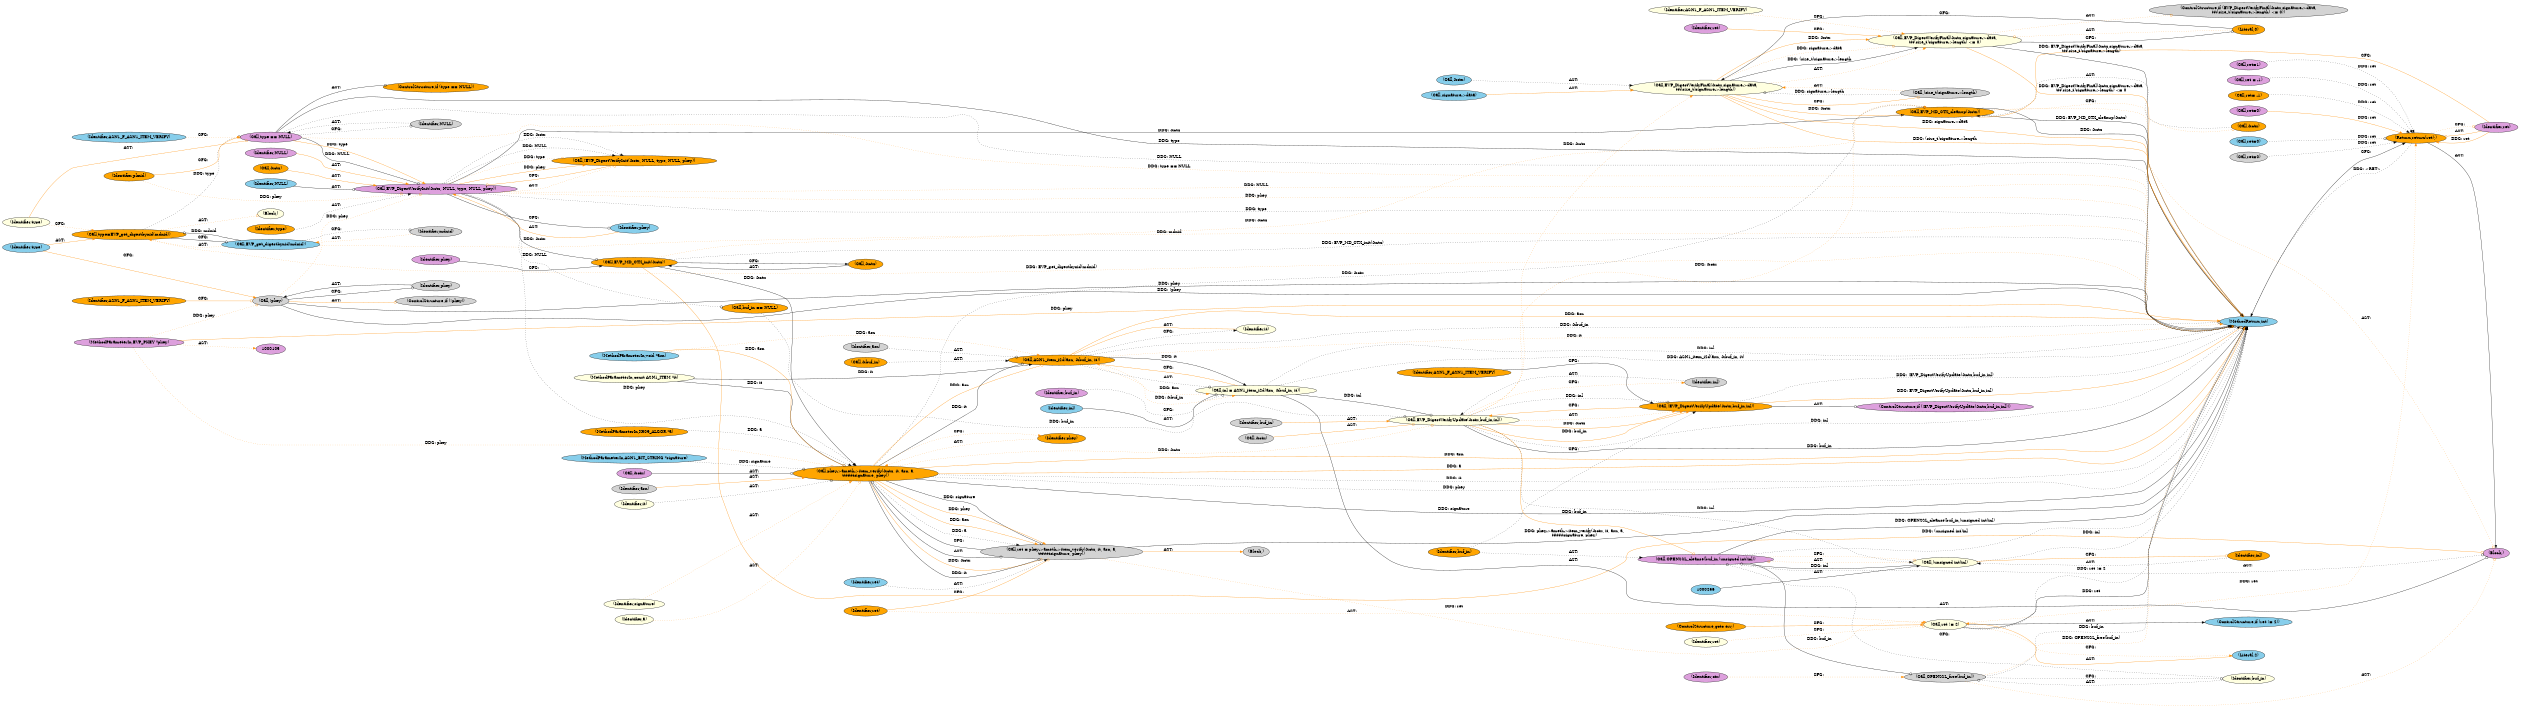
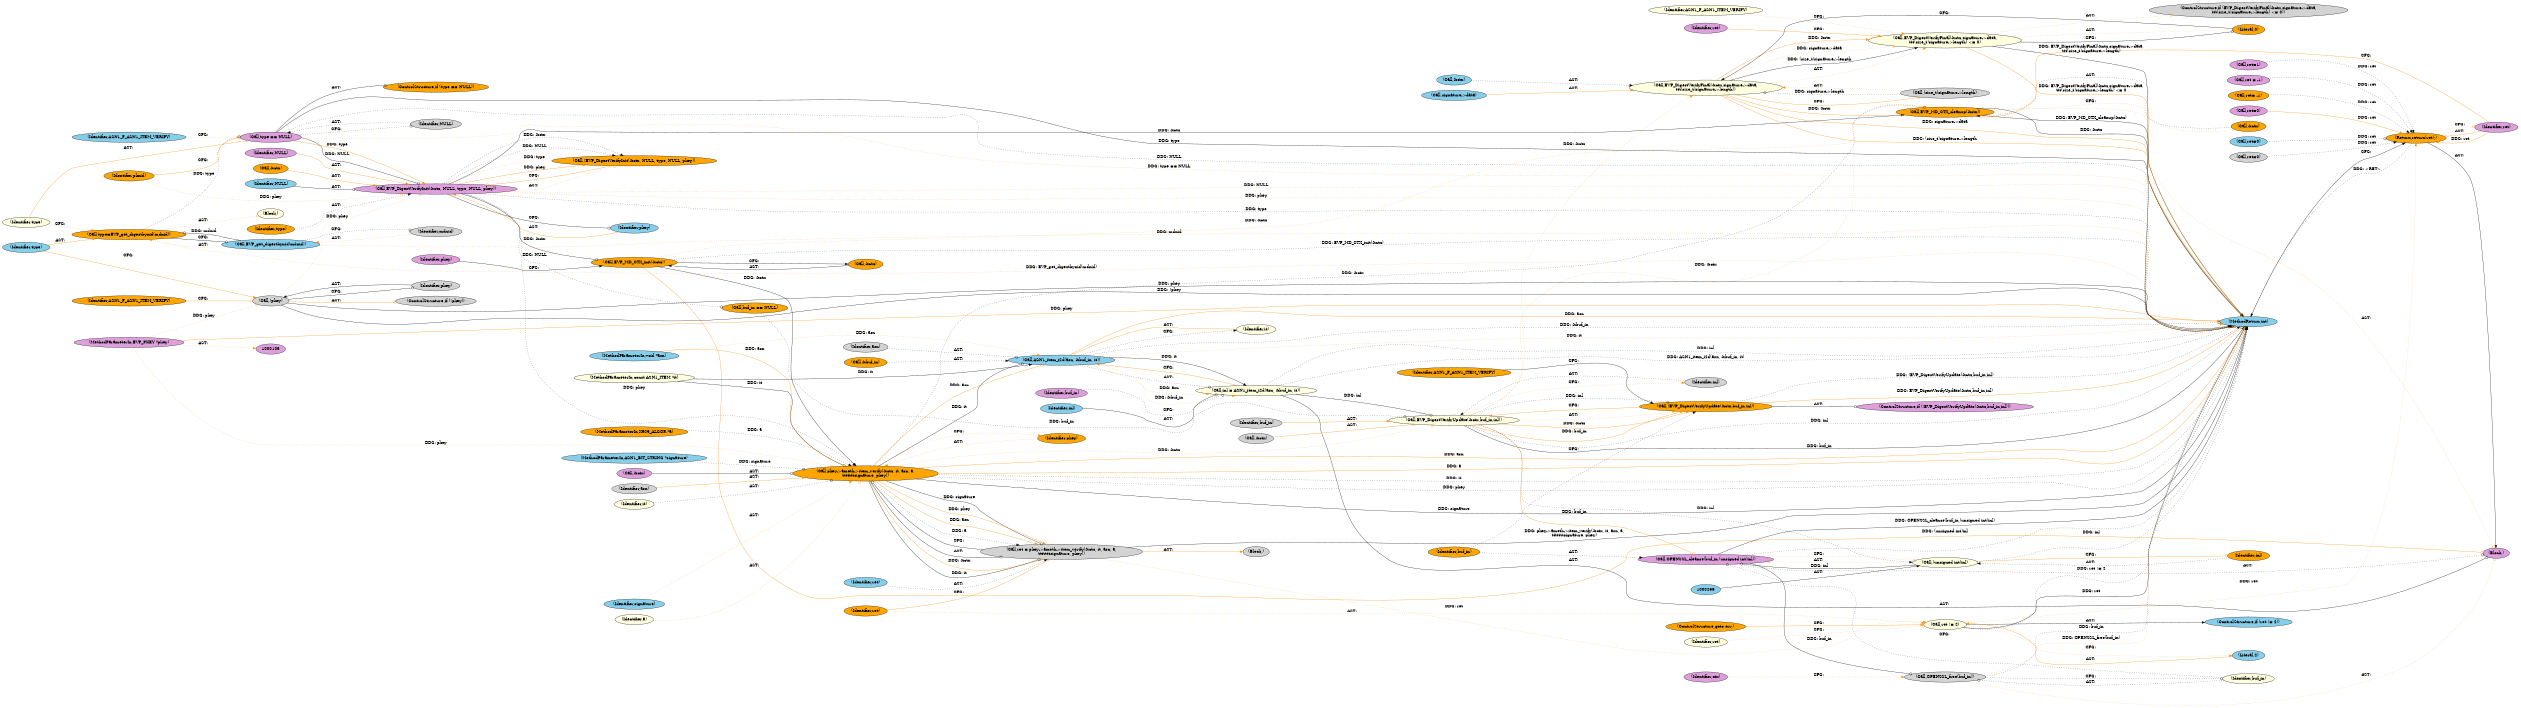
(1062, 360) -> (1062, 360)
(634, 604) -> (634, 604)
